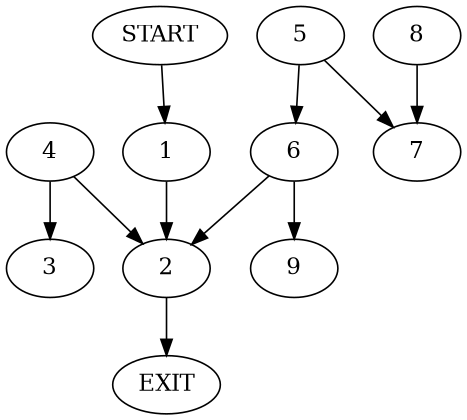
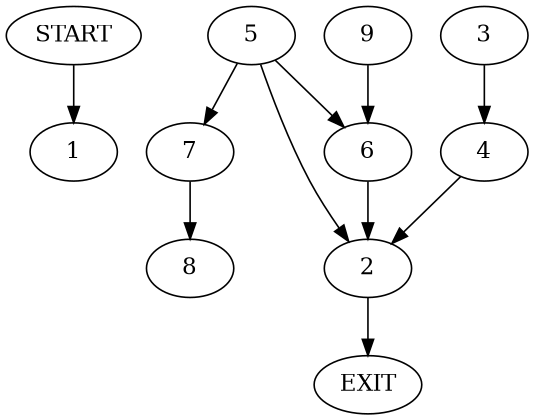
(417, 86) -> (190, 202)
(50, 202) -> (484, 86)
(167, 202) -> (294, 149)
(294, 202) -> (368, 86)
